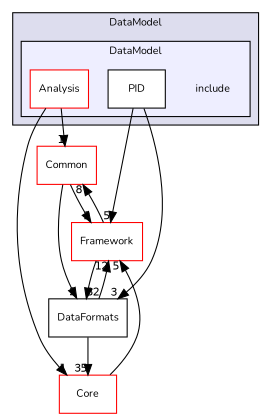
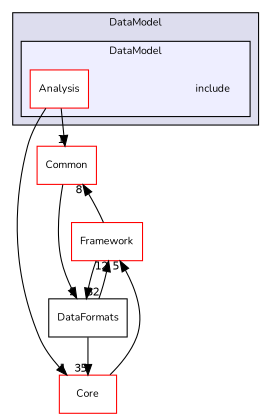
(137, 89) -> none
(77, 199) -> none
